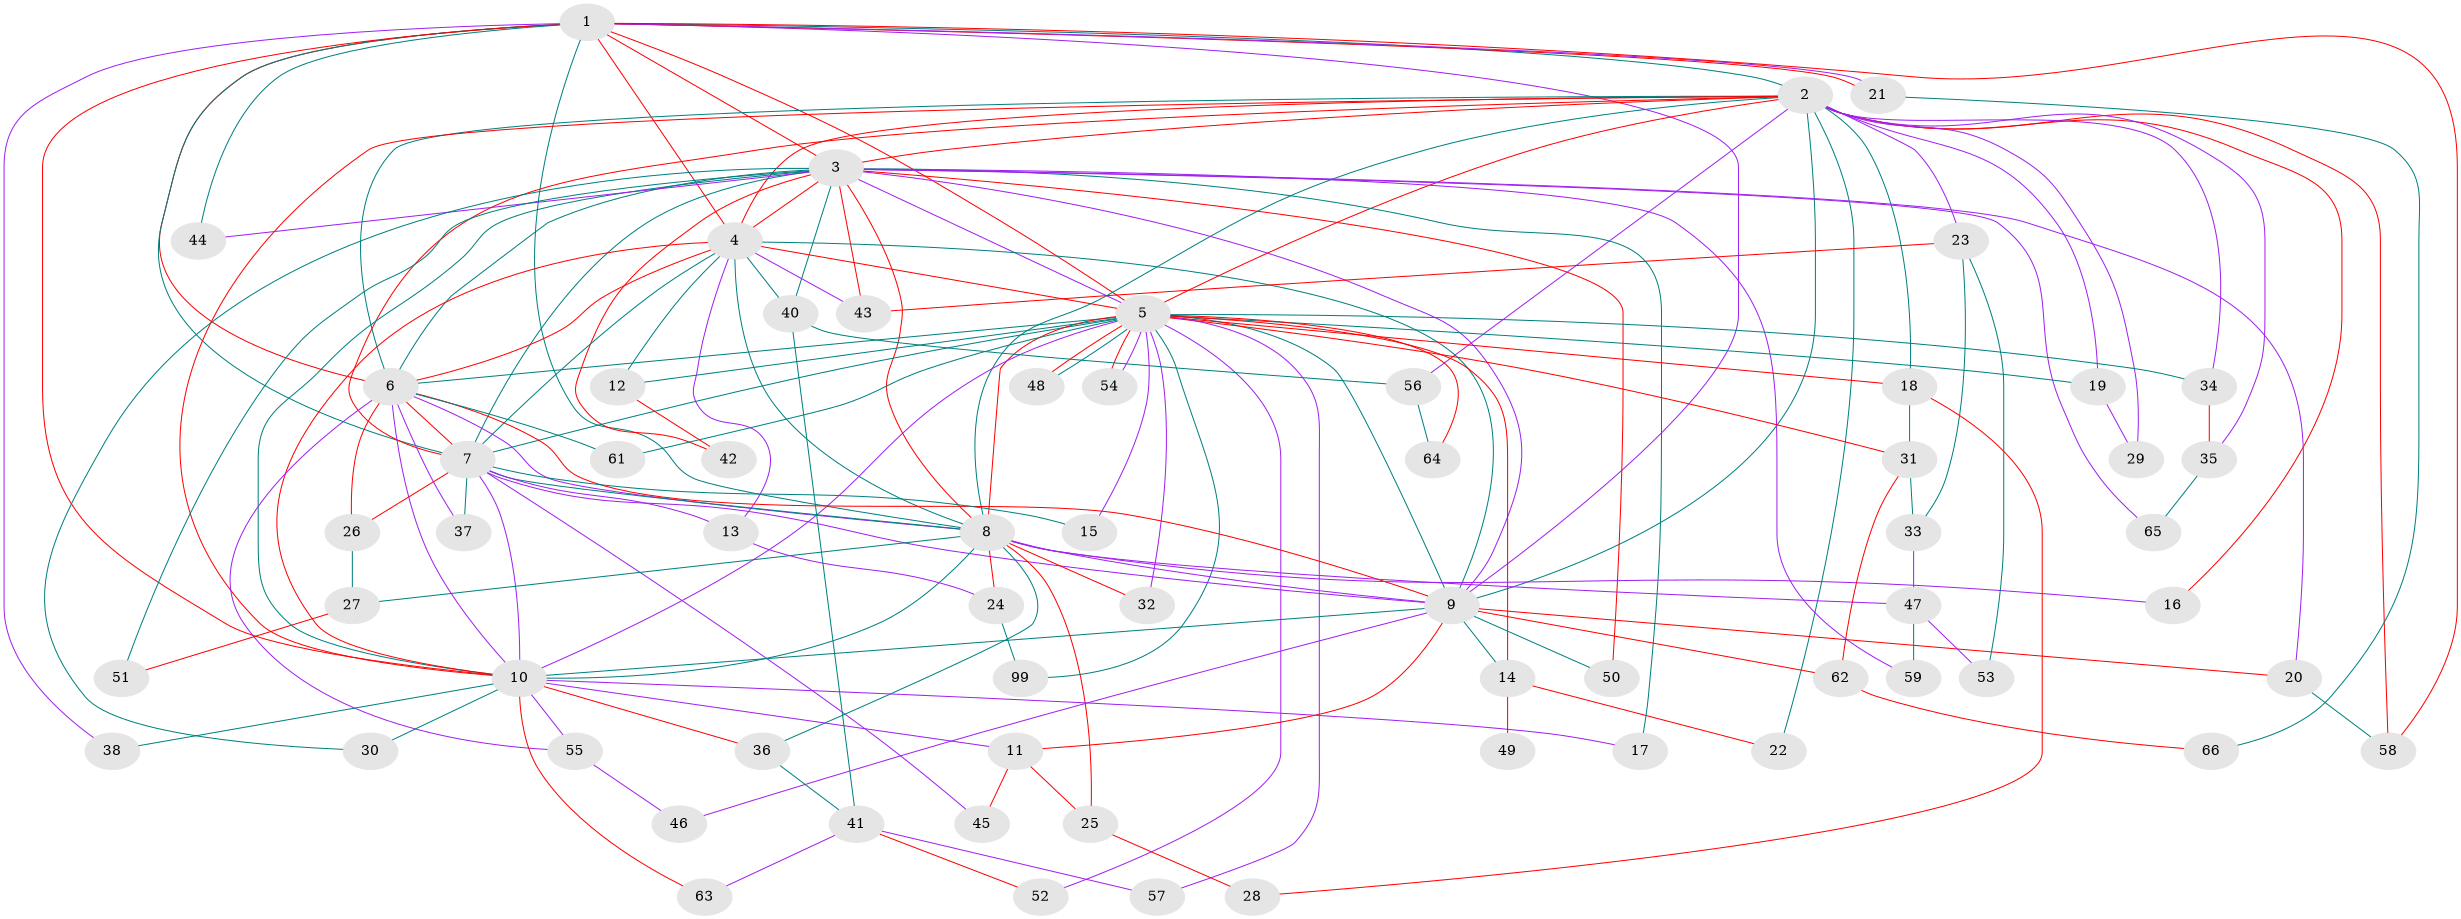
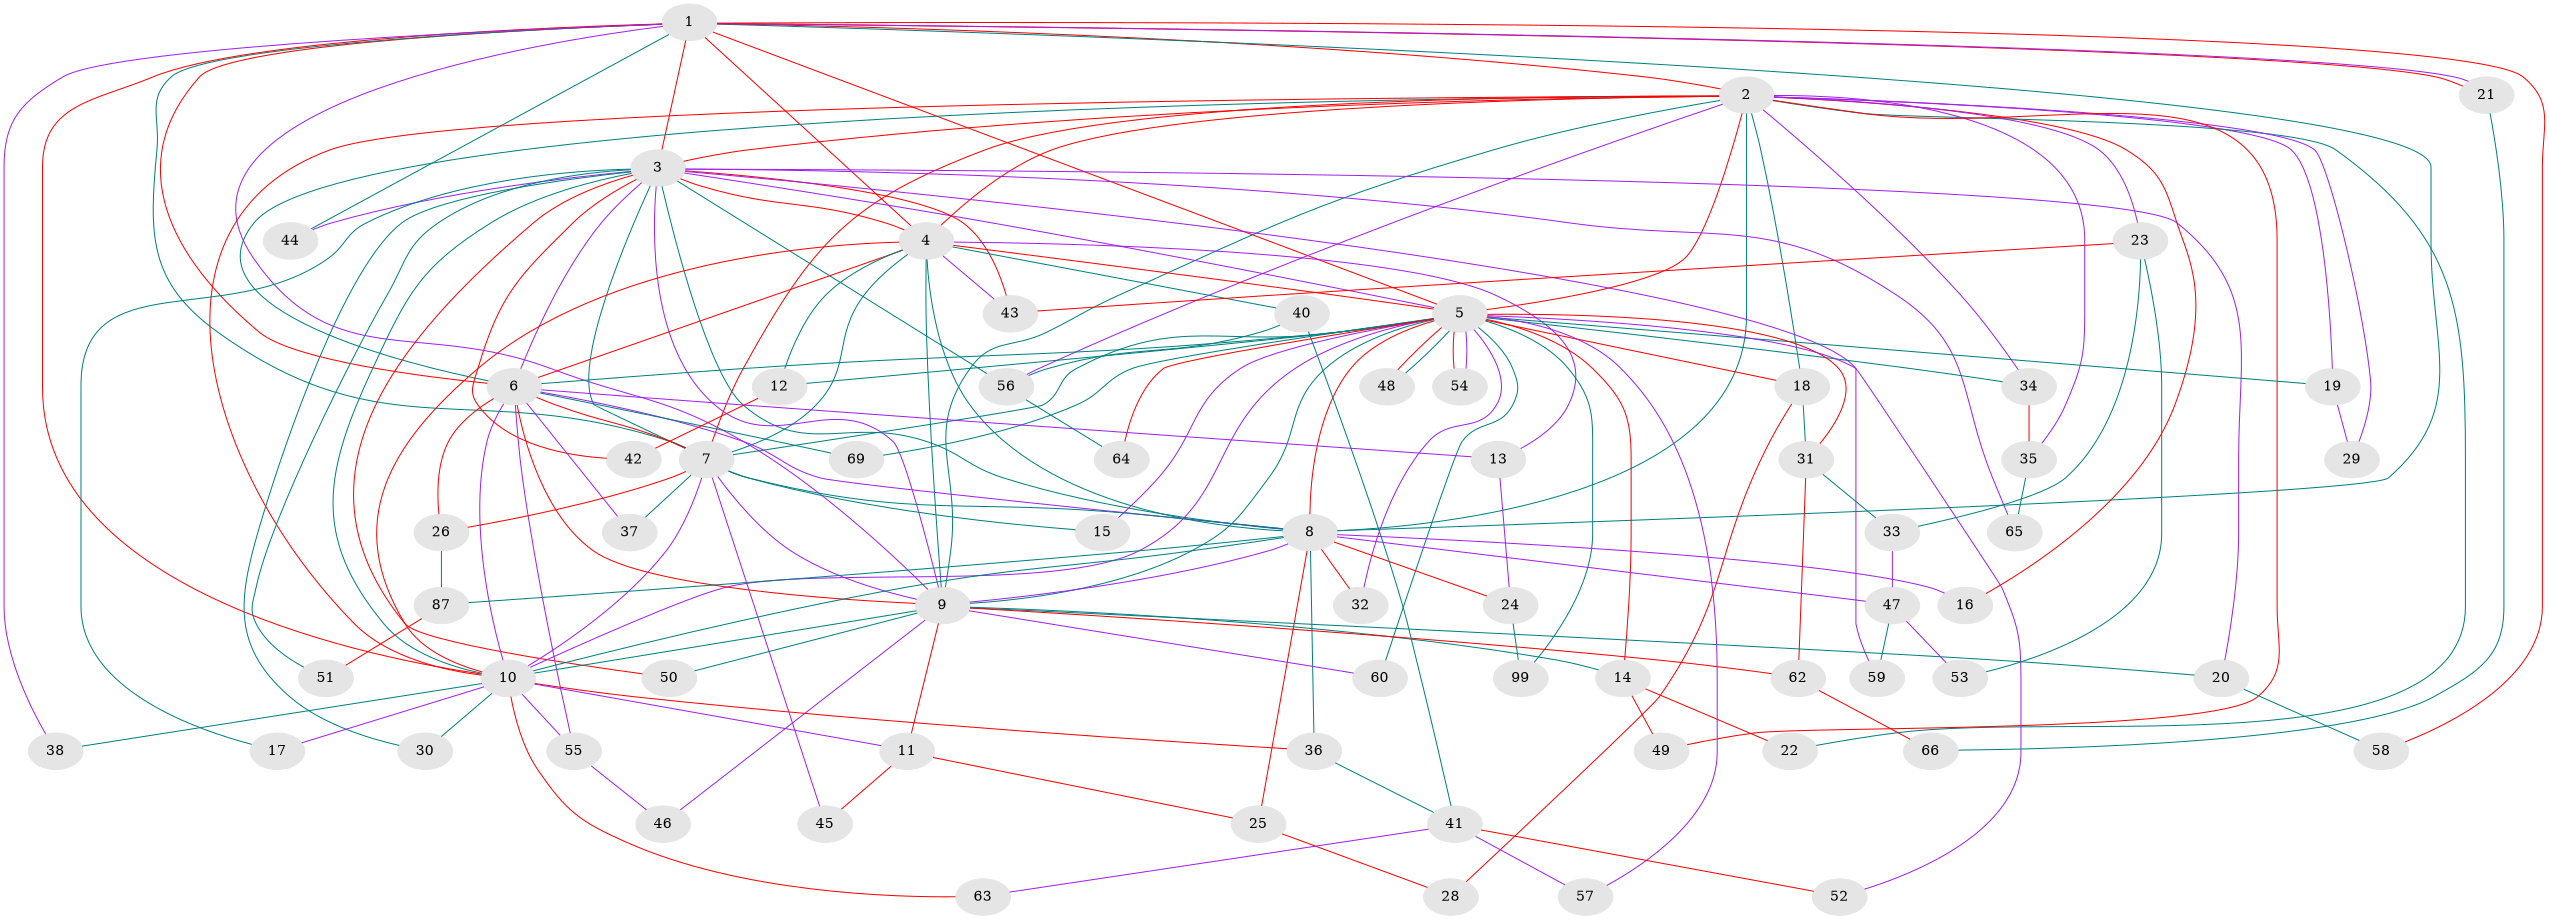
(1200, 37) -> (1220, 42)
(2360, 187) -> (2277, 469)
(574, 212) -> (570, 268)
(815, 236) -> (817, 268)
(890, 368) -> (918, 439)
(618, 460) -> (857, 460)
(599, 496) -> (1053, 427)
(352, 605) -> (441, 605)
(1873, 642) -> (1583, 638)
none -> (1380, 678)
